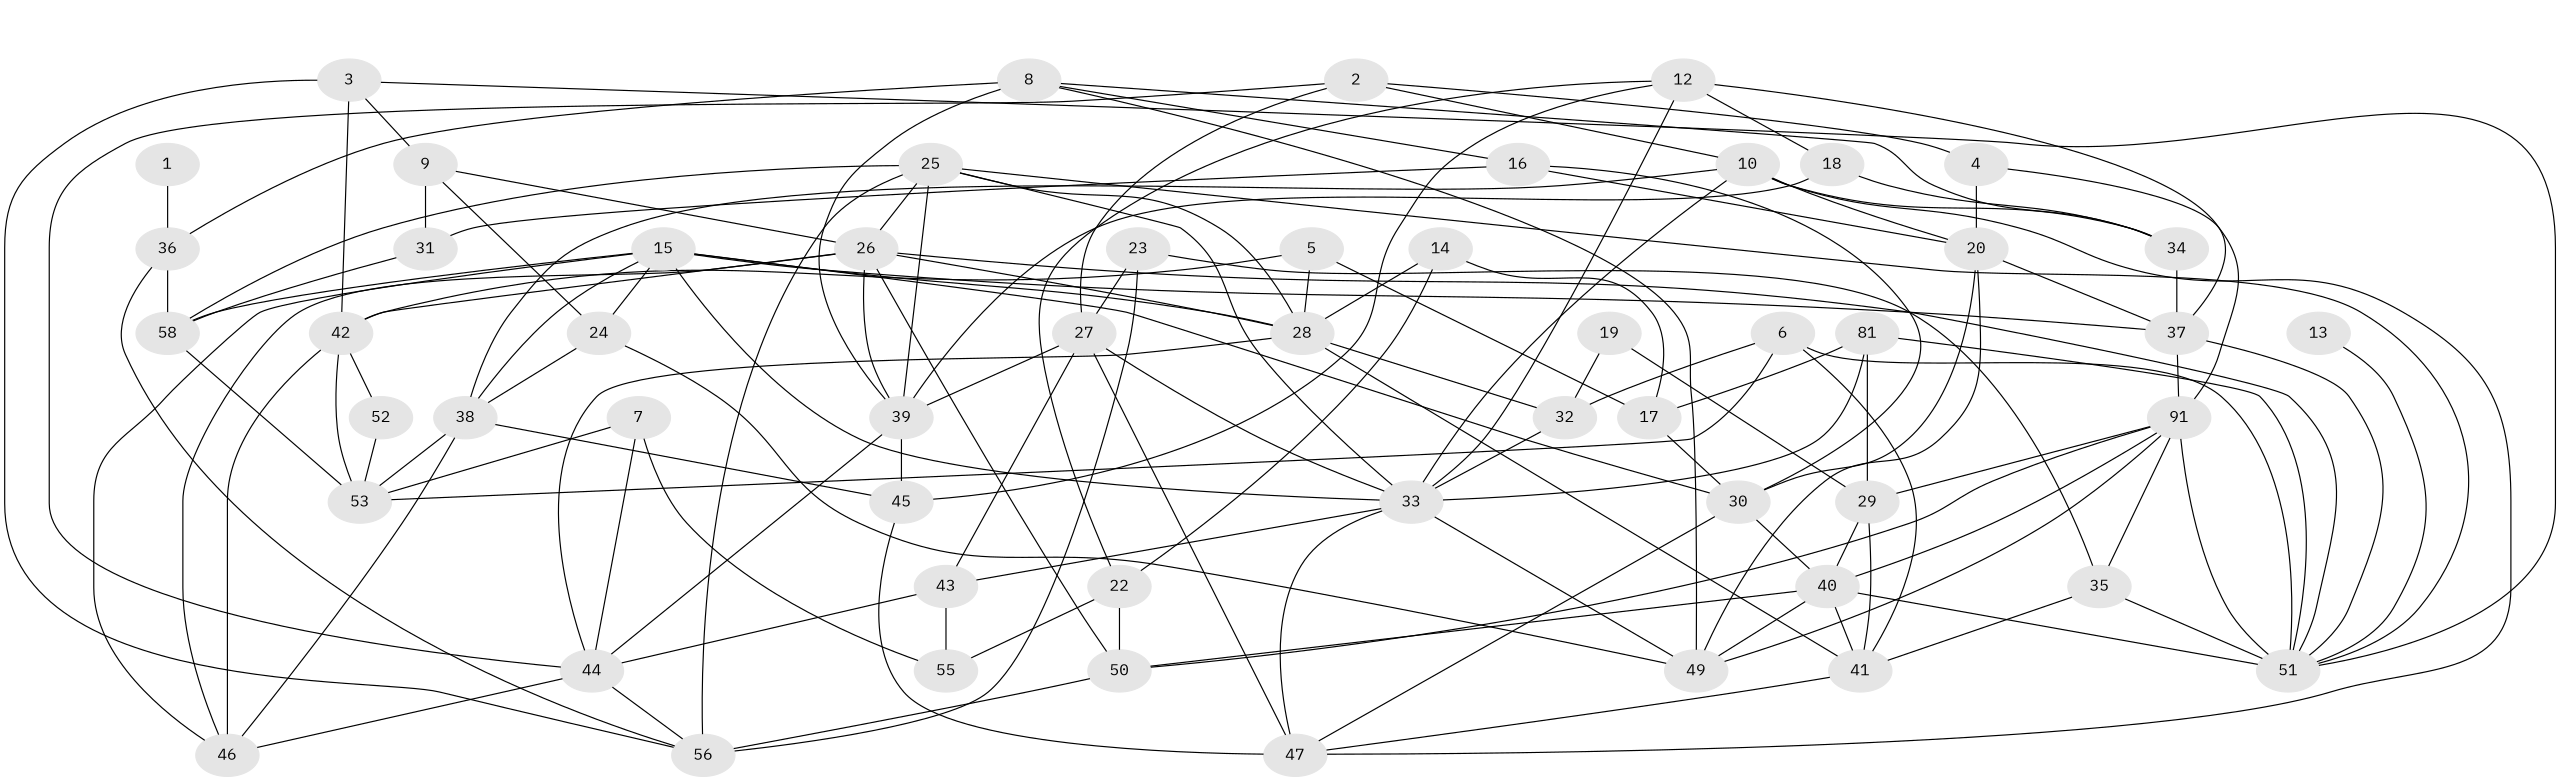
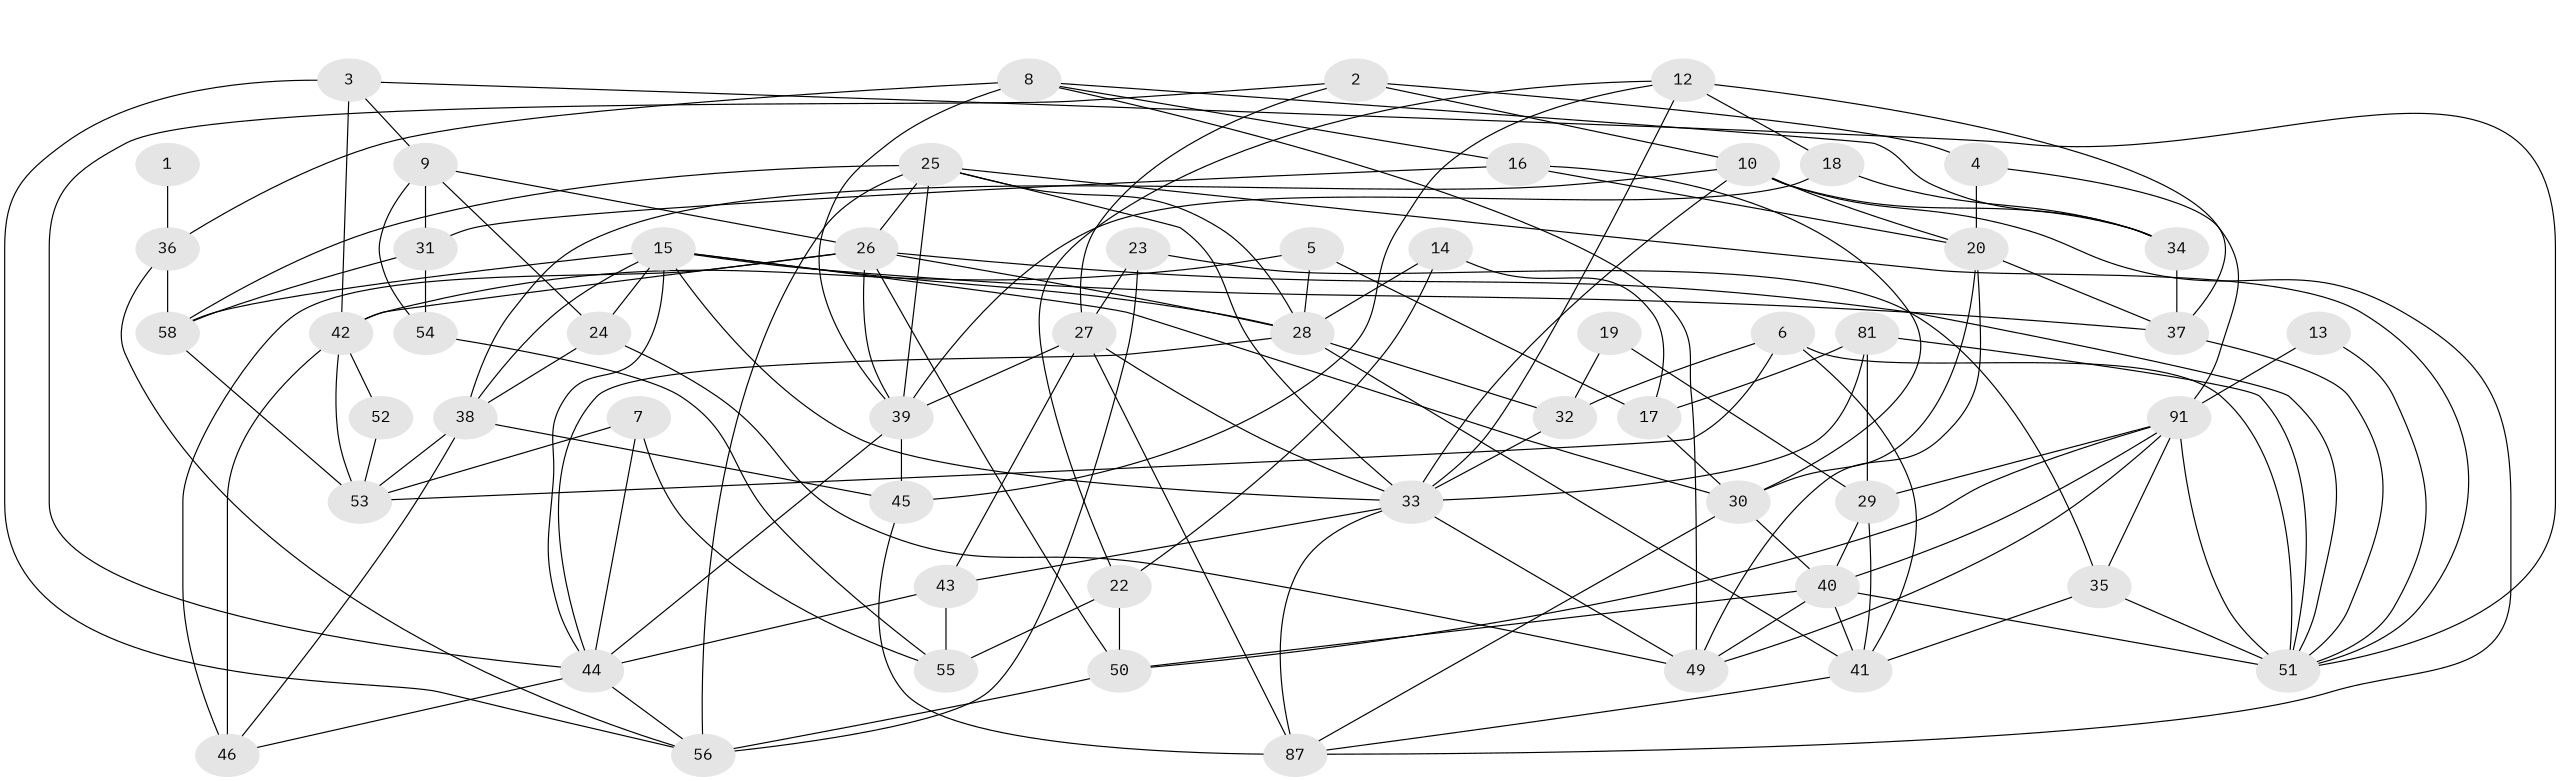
none -> (426, 333)
(215, 350) -> (554, 426)
(2178, 385) -> (2249, 376)
(1295, 755) -> (1295, 755)
